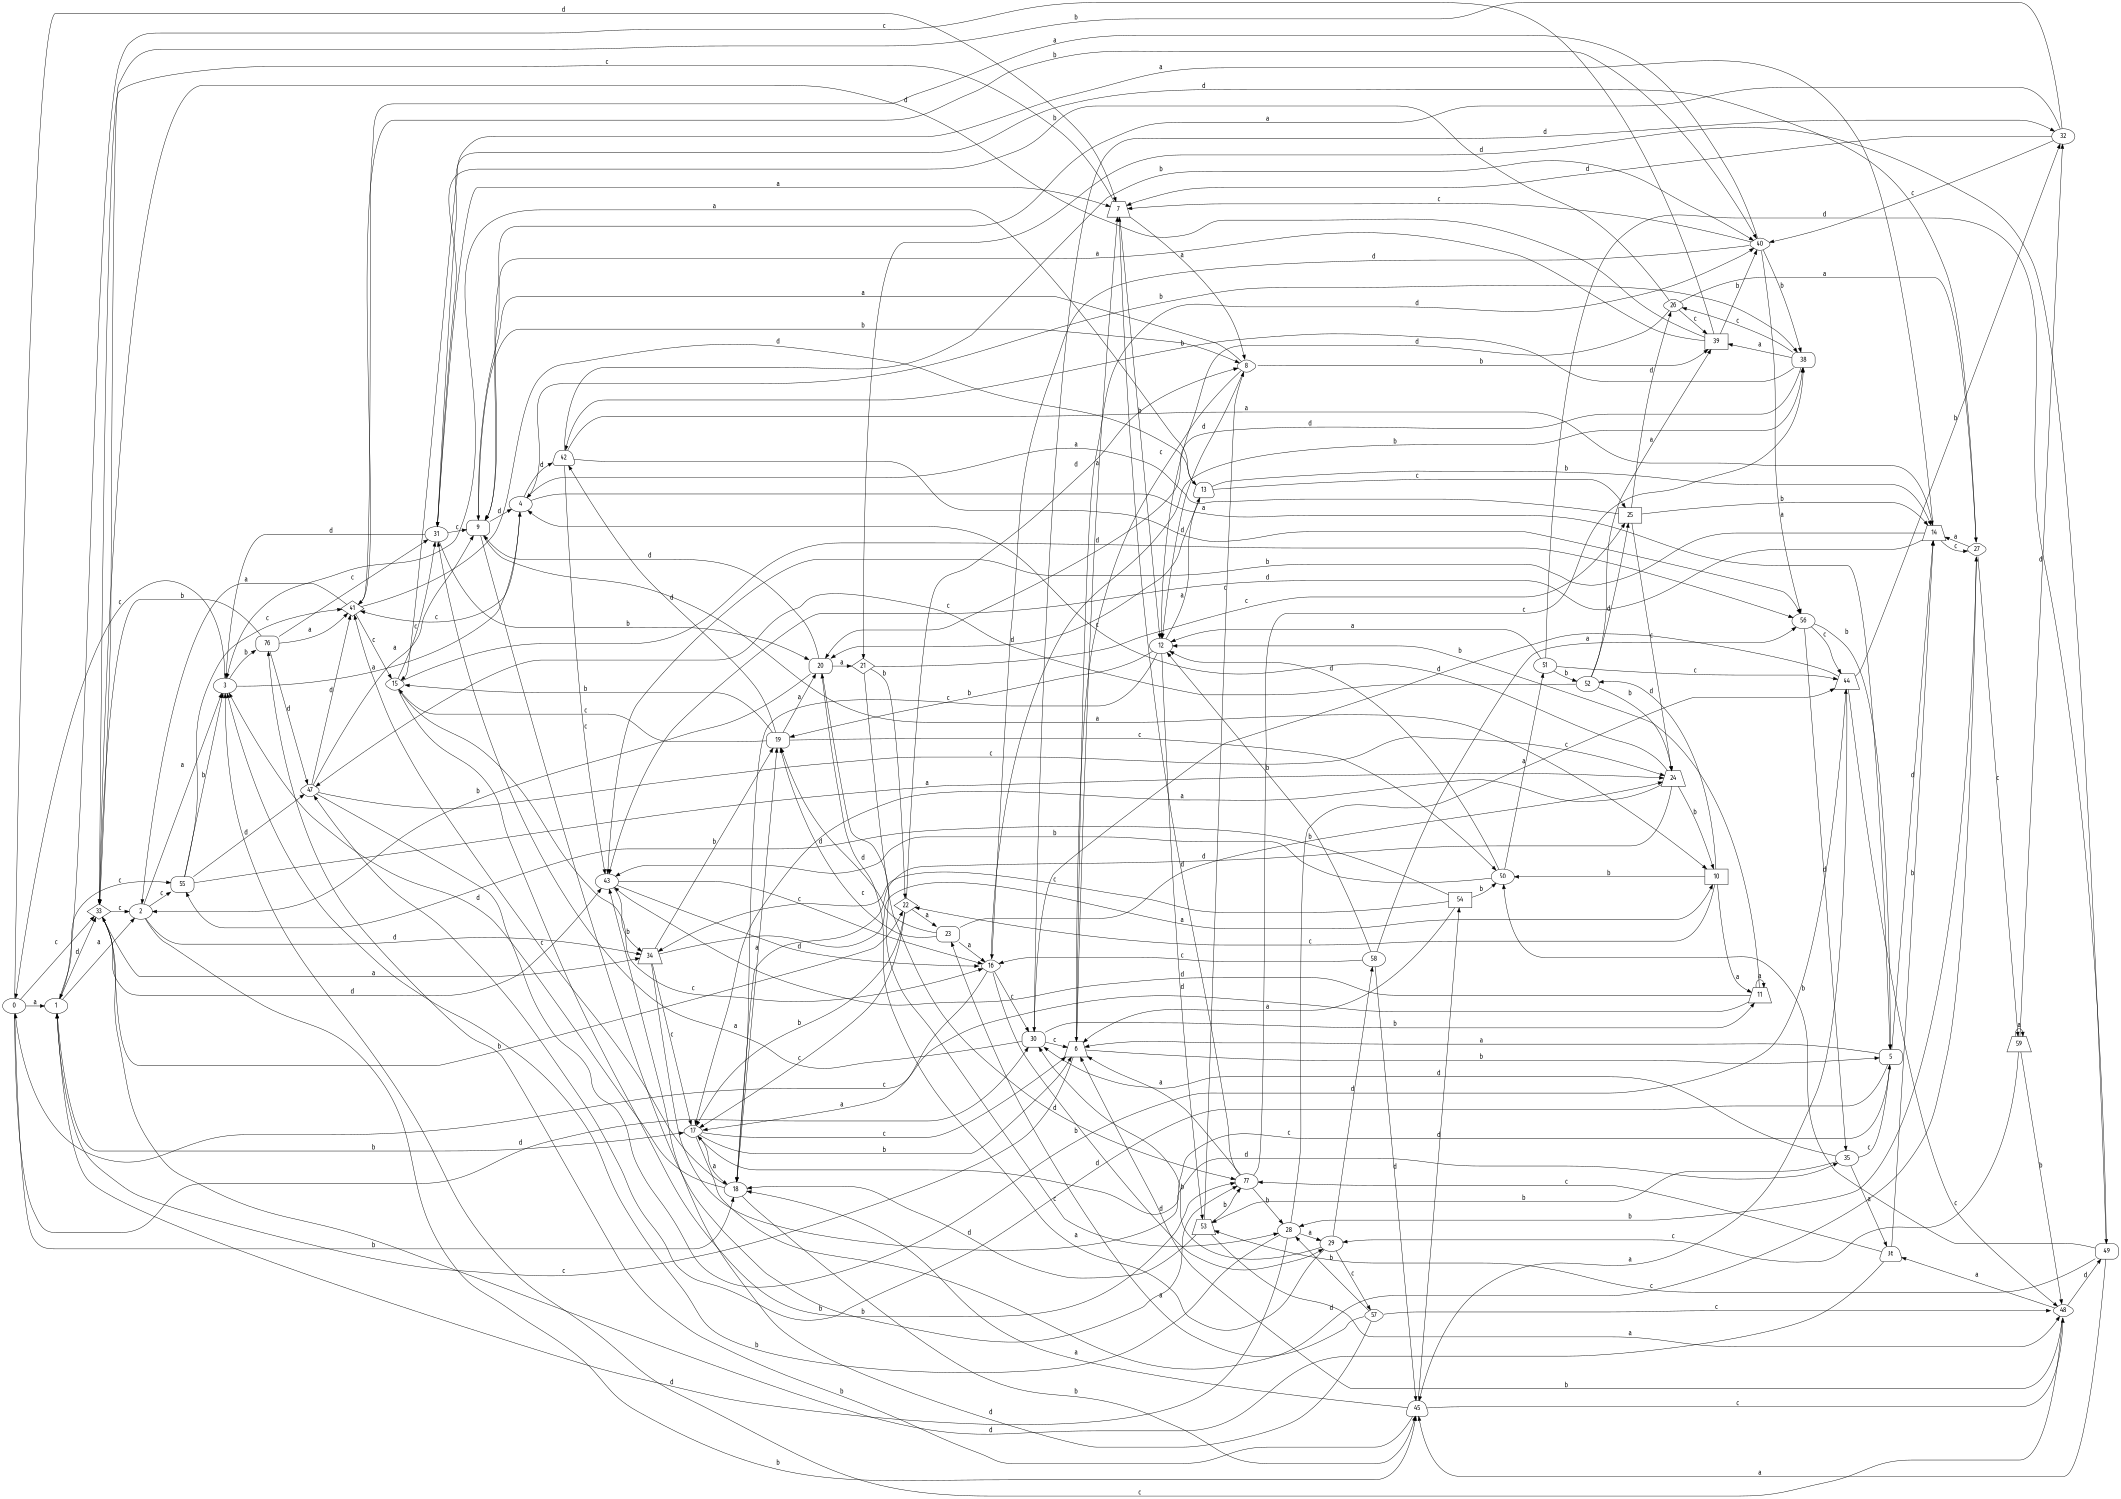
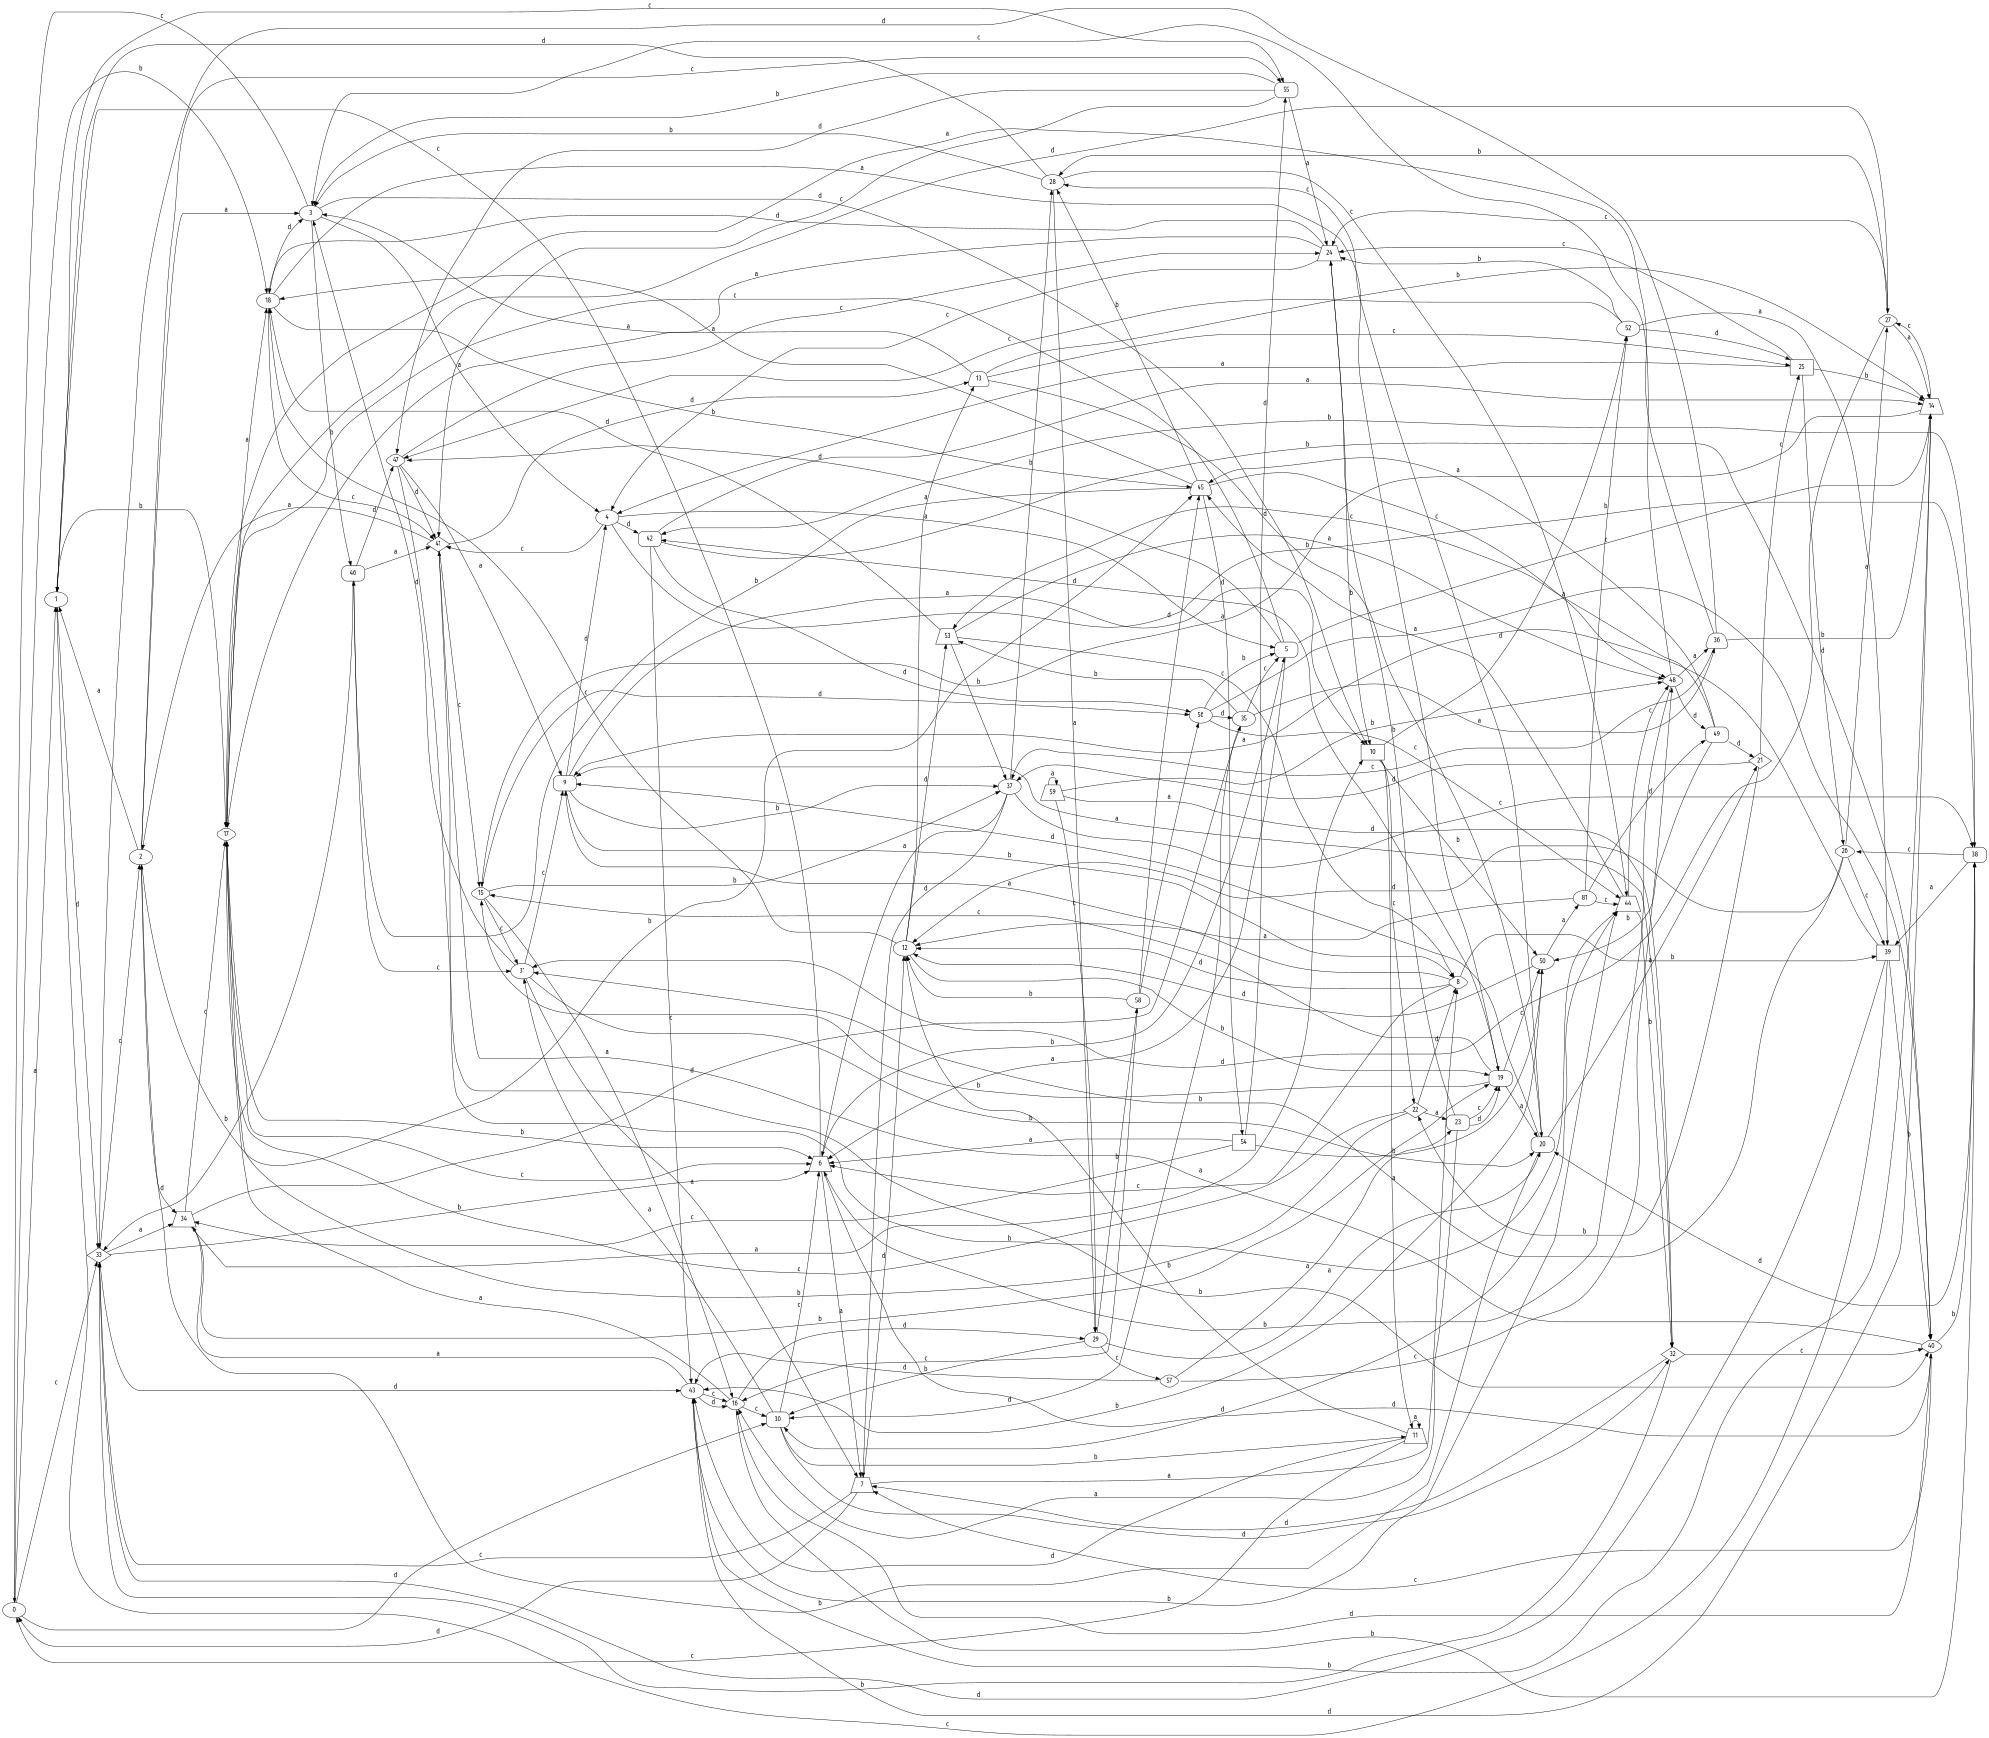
(130, 13) -> (455, 1633)
none -> (980, 132)
(2063, 136) -> (1673, 1354)
none -> (965, 253)
(1140, 411) -> (884, 1256)
(1775, 431) -> (1792, 705)
(564, 458) -> (650, 539)
(267, 644) -> (353, 573)
(1545, 666) -> (1585, 898)
(1913, 776) -> (1606, 540)
(1998, 794) -> (1639, 221)
(628, 932) -> (438, 1354)
(97, 960) -> (99, 730)
(693, 989) -> (607, 1053)
(456, 1061) -> (440, 1214)
(1353, 1089) -> (1117, 1157)
(1247, 1181) -> (1010, 787)
(1334, 1276) -> (1130, 336)
none -> (1282, 1599)
